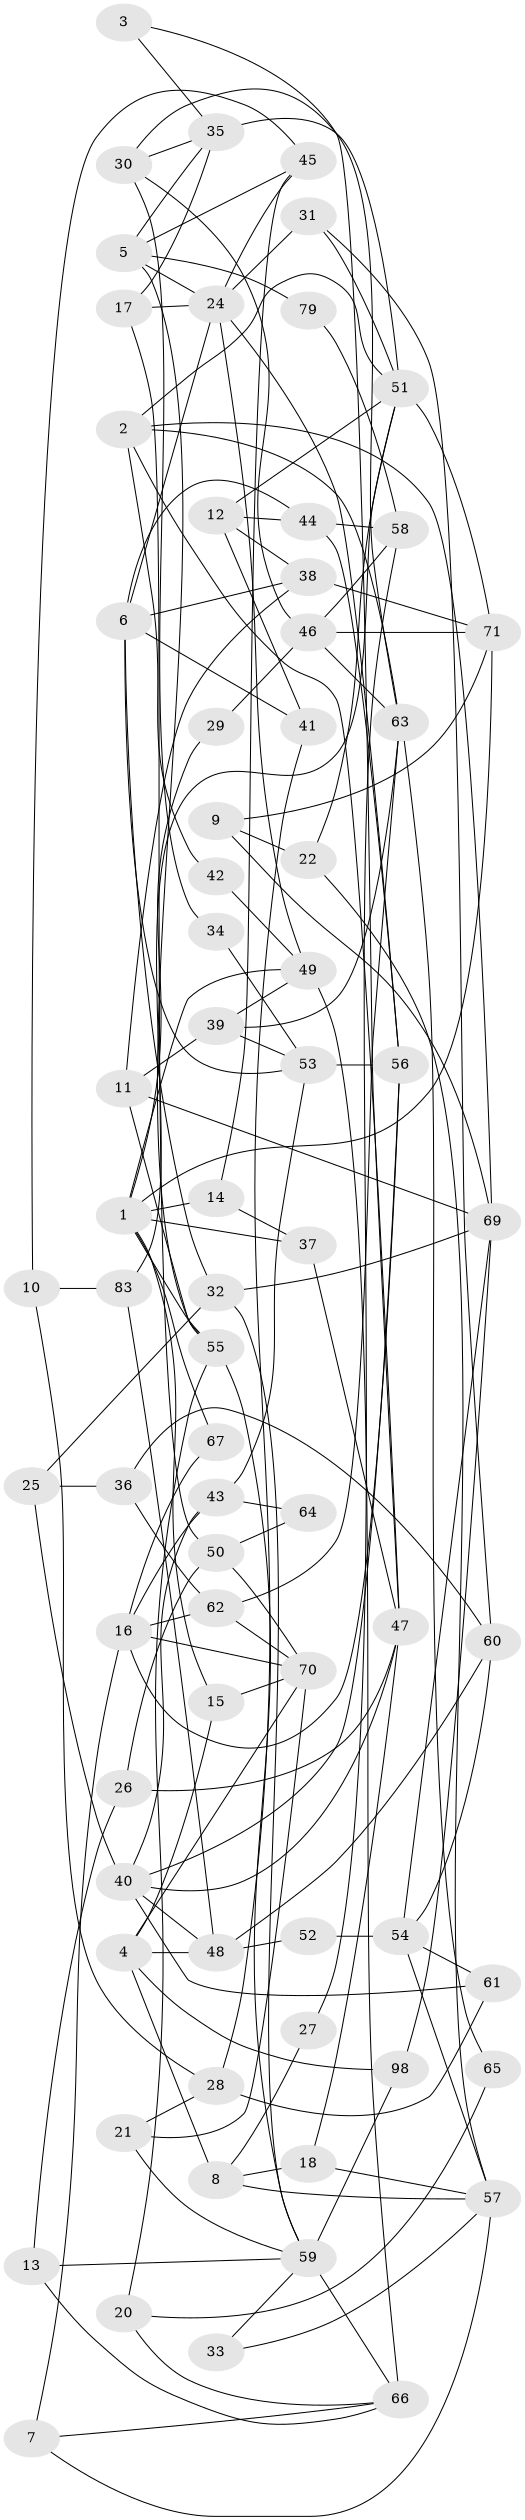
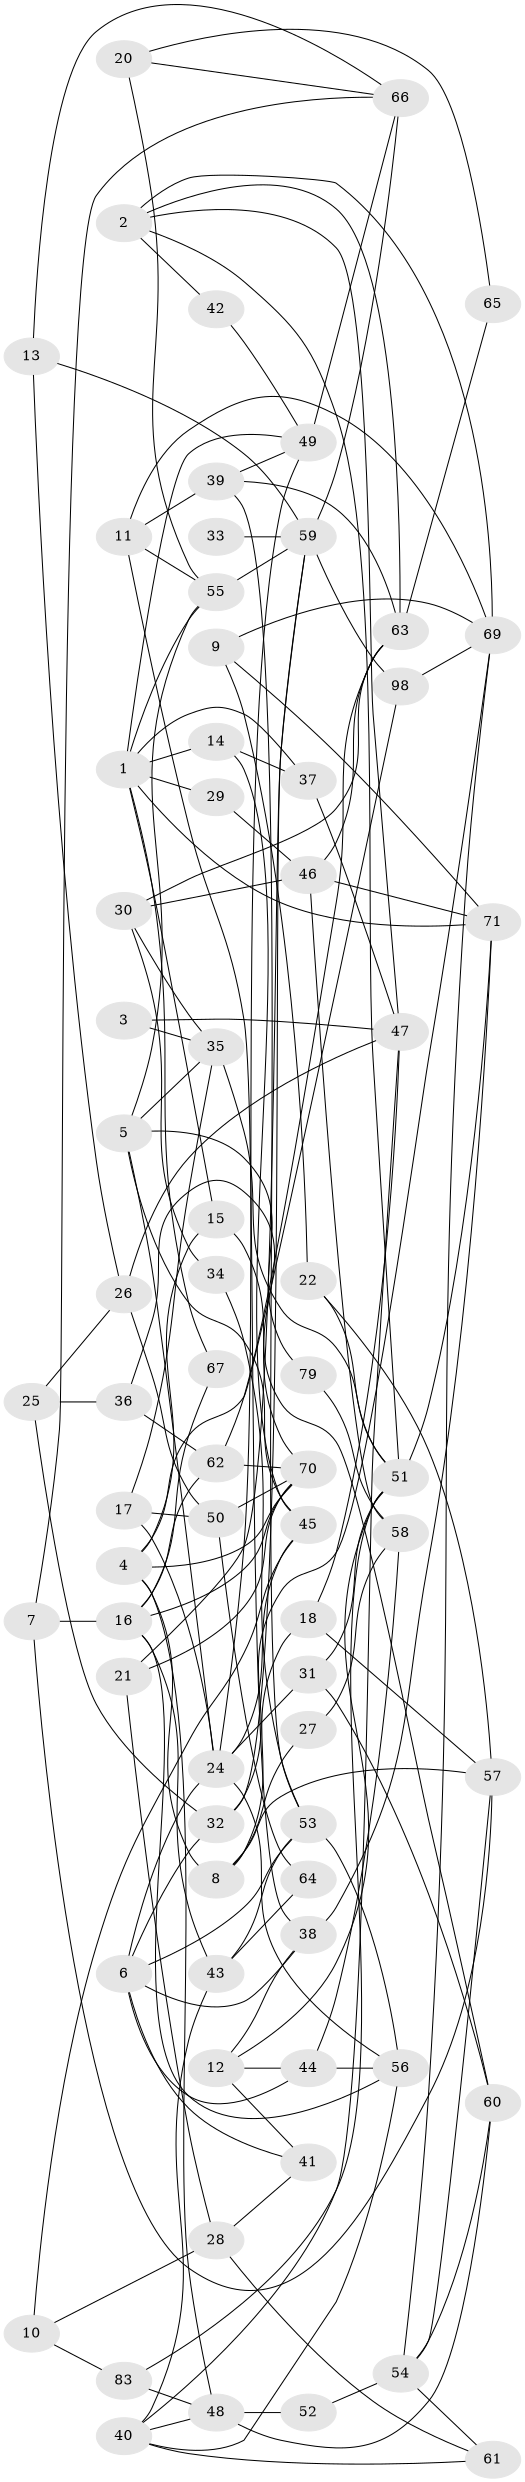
(71, 1714) -> (78, 1348)
(370, 2300) -> none
